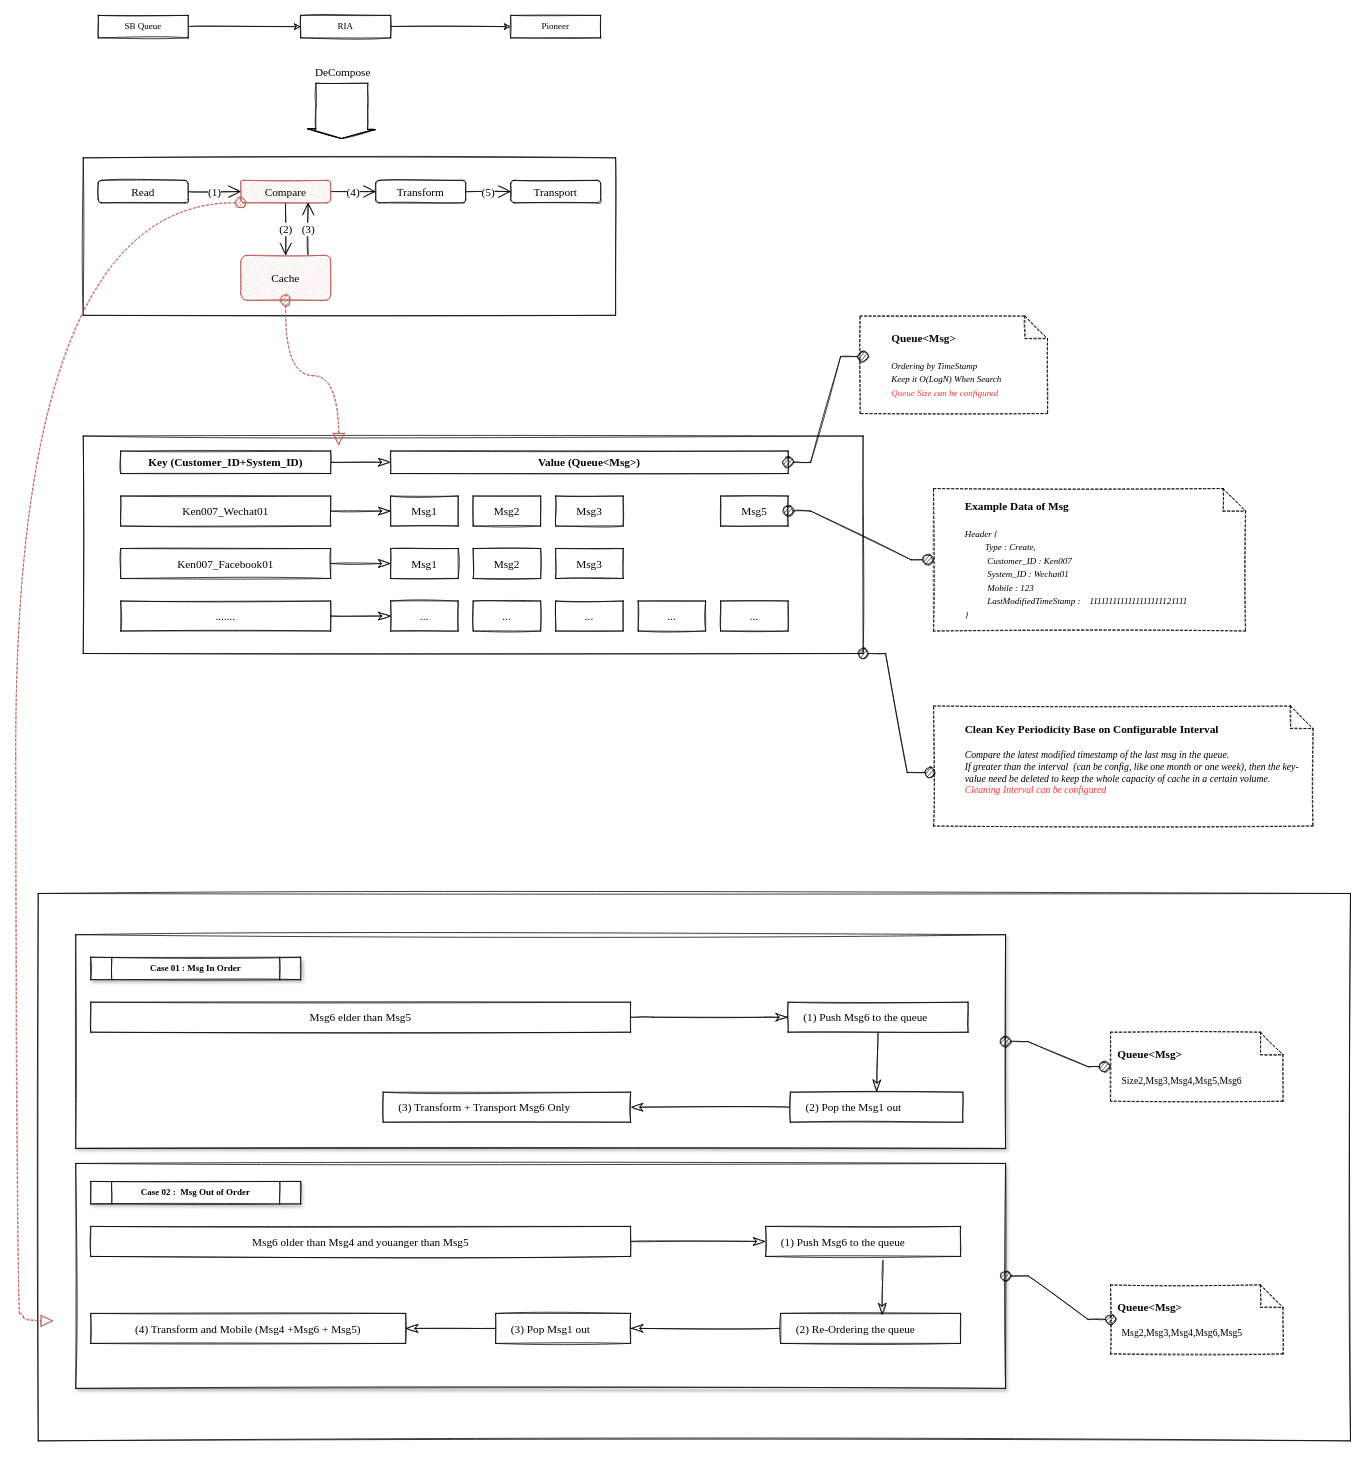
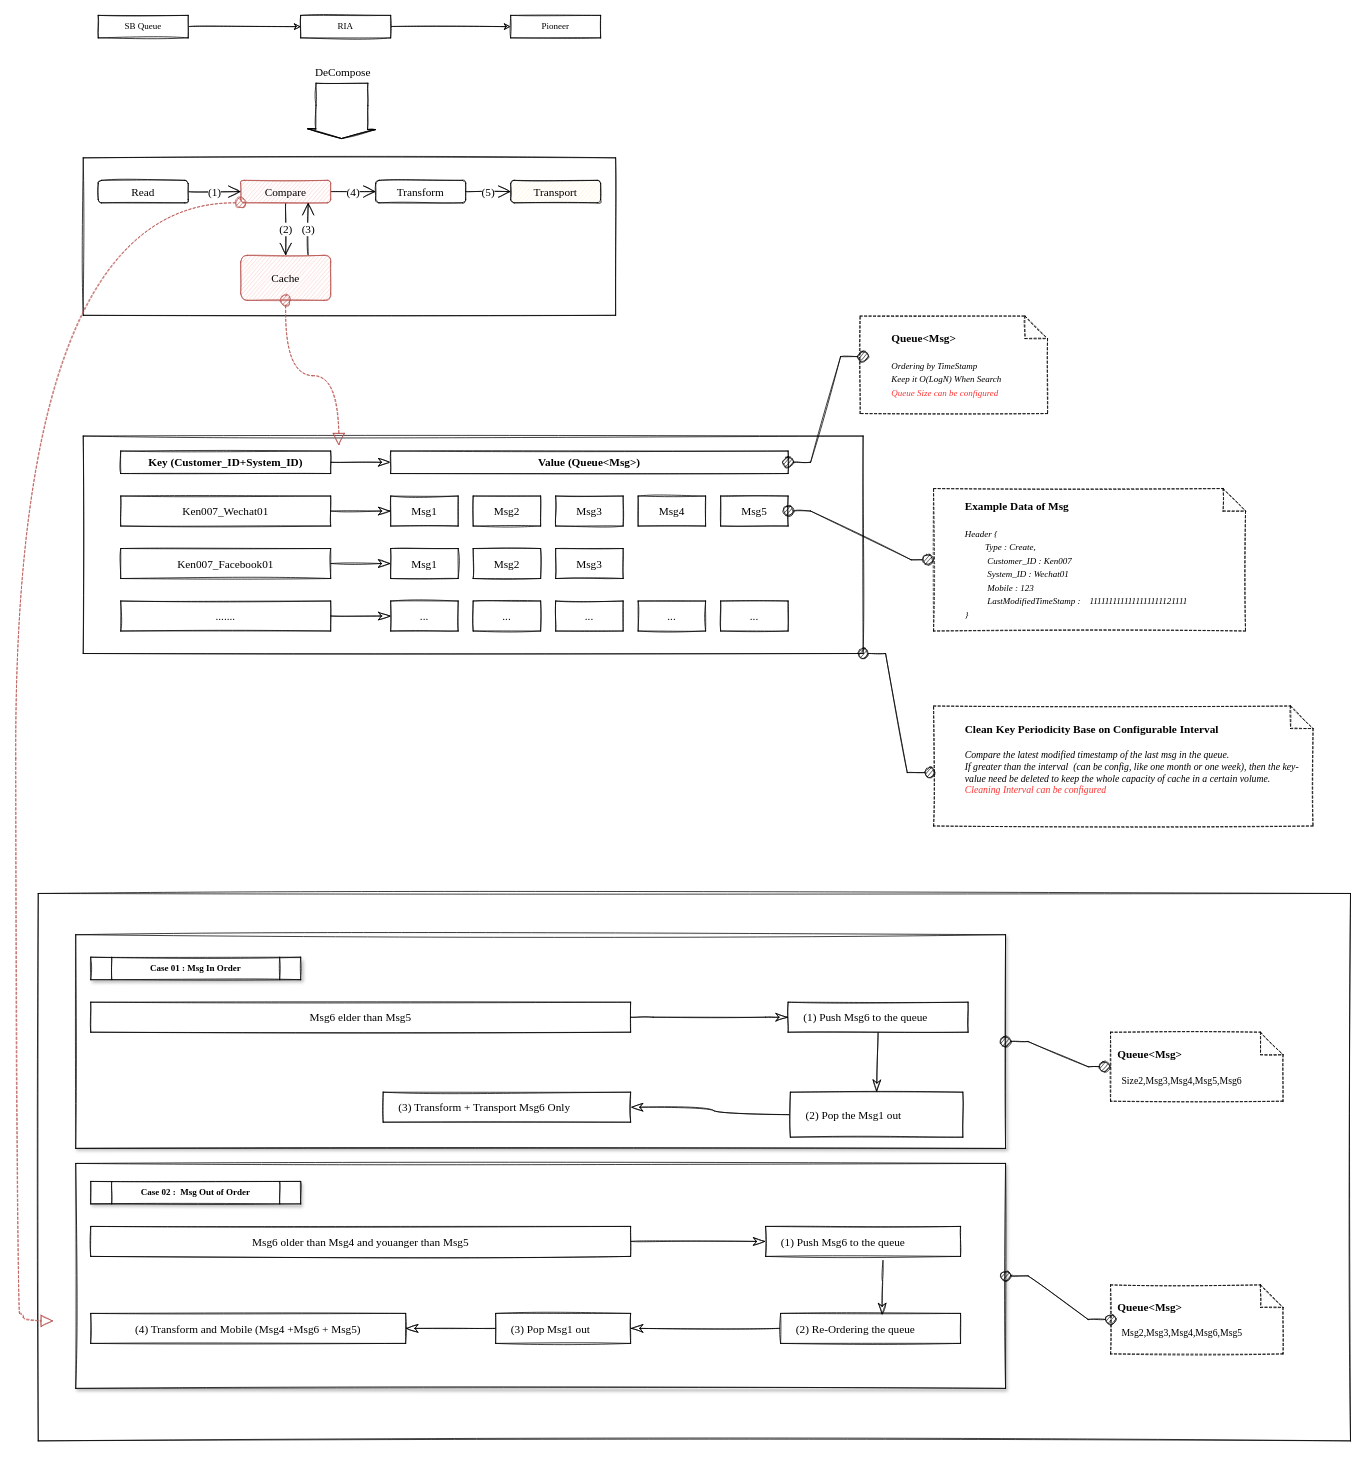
(555, 192) -> (555, 192)
none -> (672, 511)
(876, 1107) -> (876, 1115)
